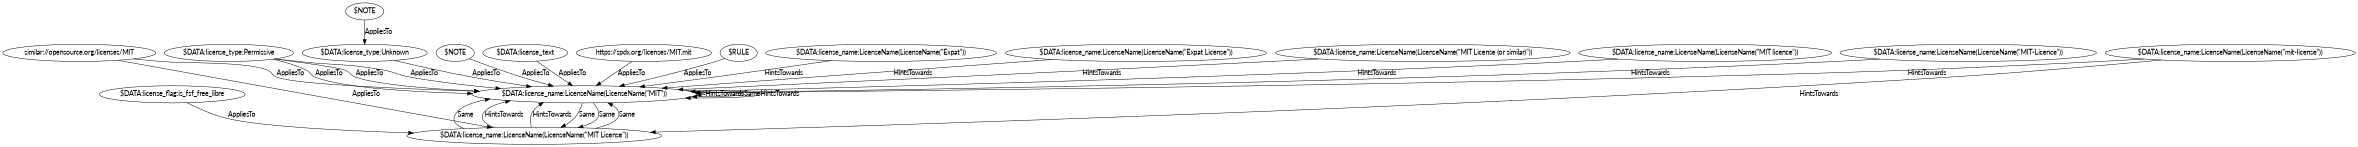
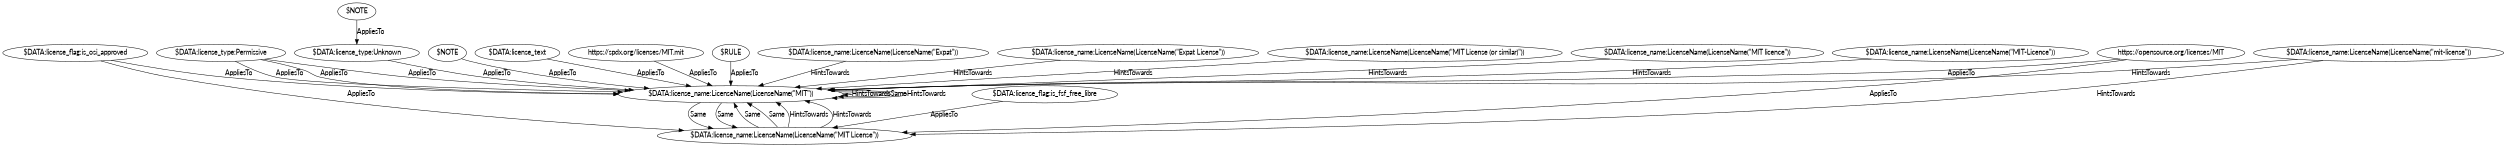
none -> (75, 53)
(79, 53) -> (2171, 53)
